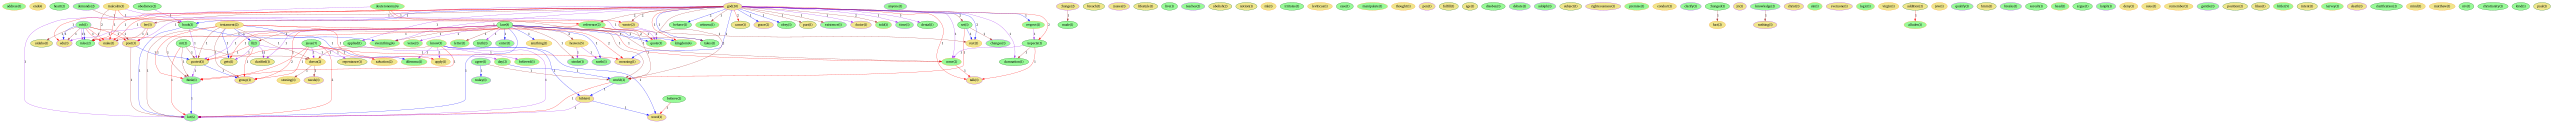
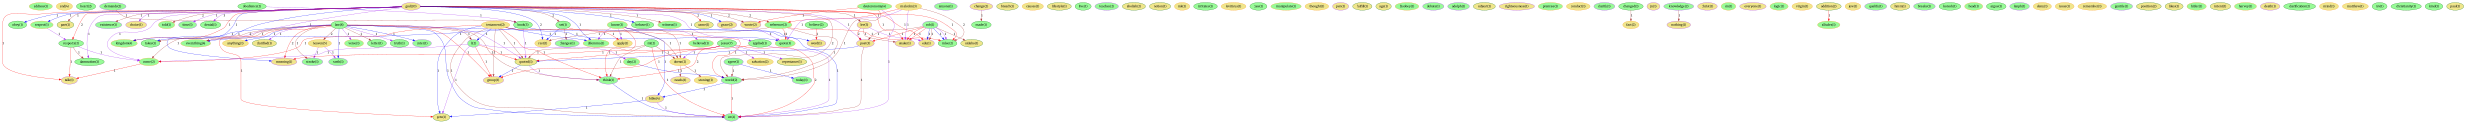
(1119, 6) -> (1033, 6)
(1493, 6) -> (1407, 6)
(2283, 6) -> (2197, 6)
(460, 11) -> (545, 12)
(113, 24) -> (907, 24)
(460, 43) -> (377, 43)
(262, 50) -> (322, 53)
(345, 55) -> (742, 52)
(620, 108) -> (559, 109)
